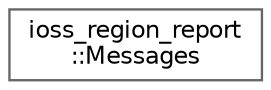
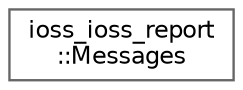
(136, 45) -> (122, 45)
